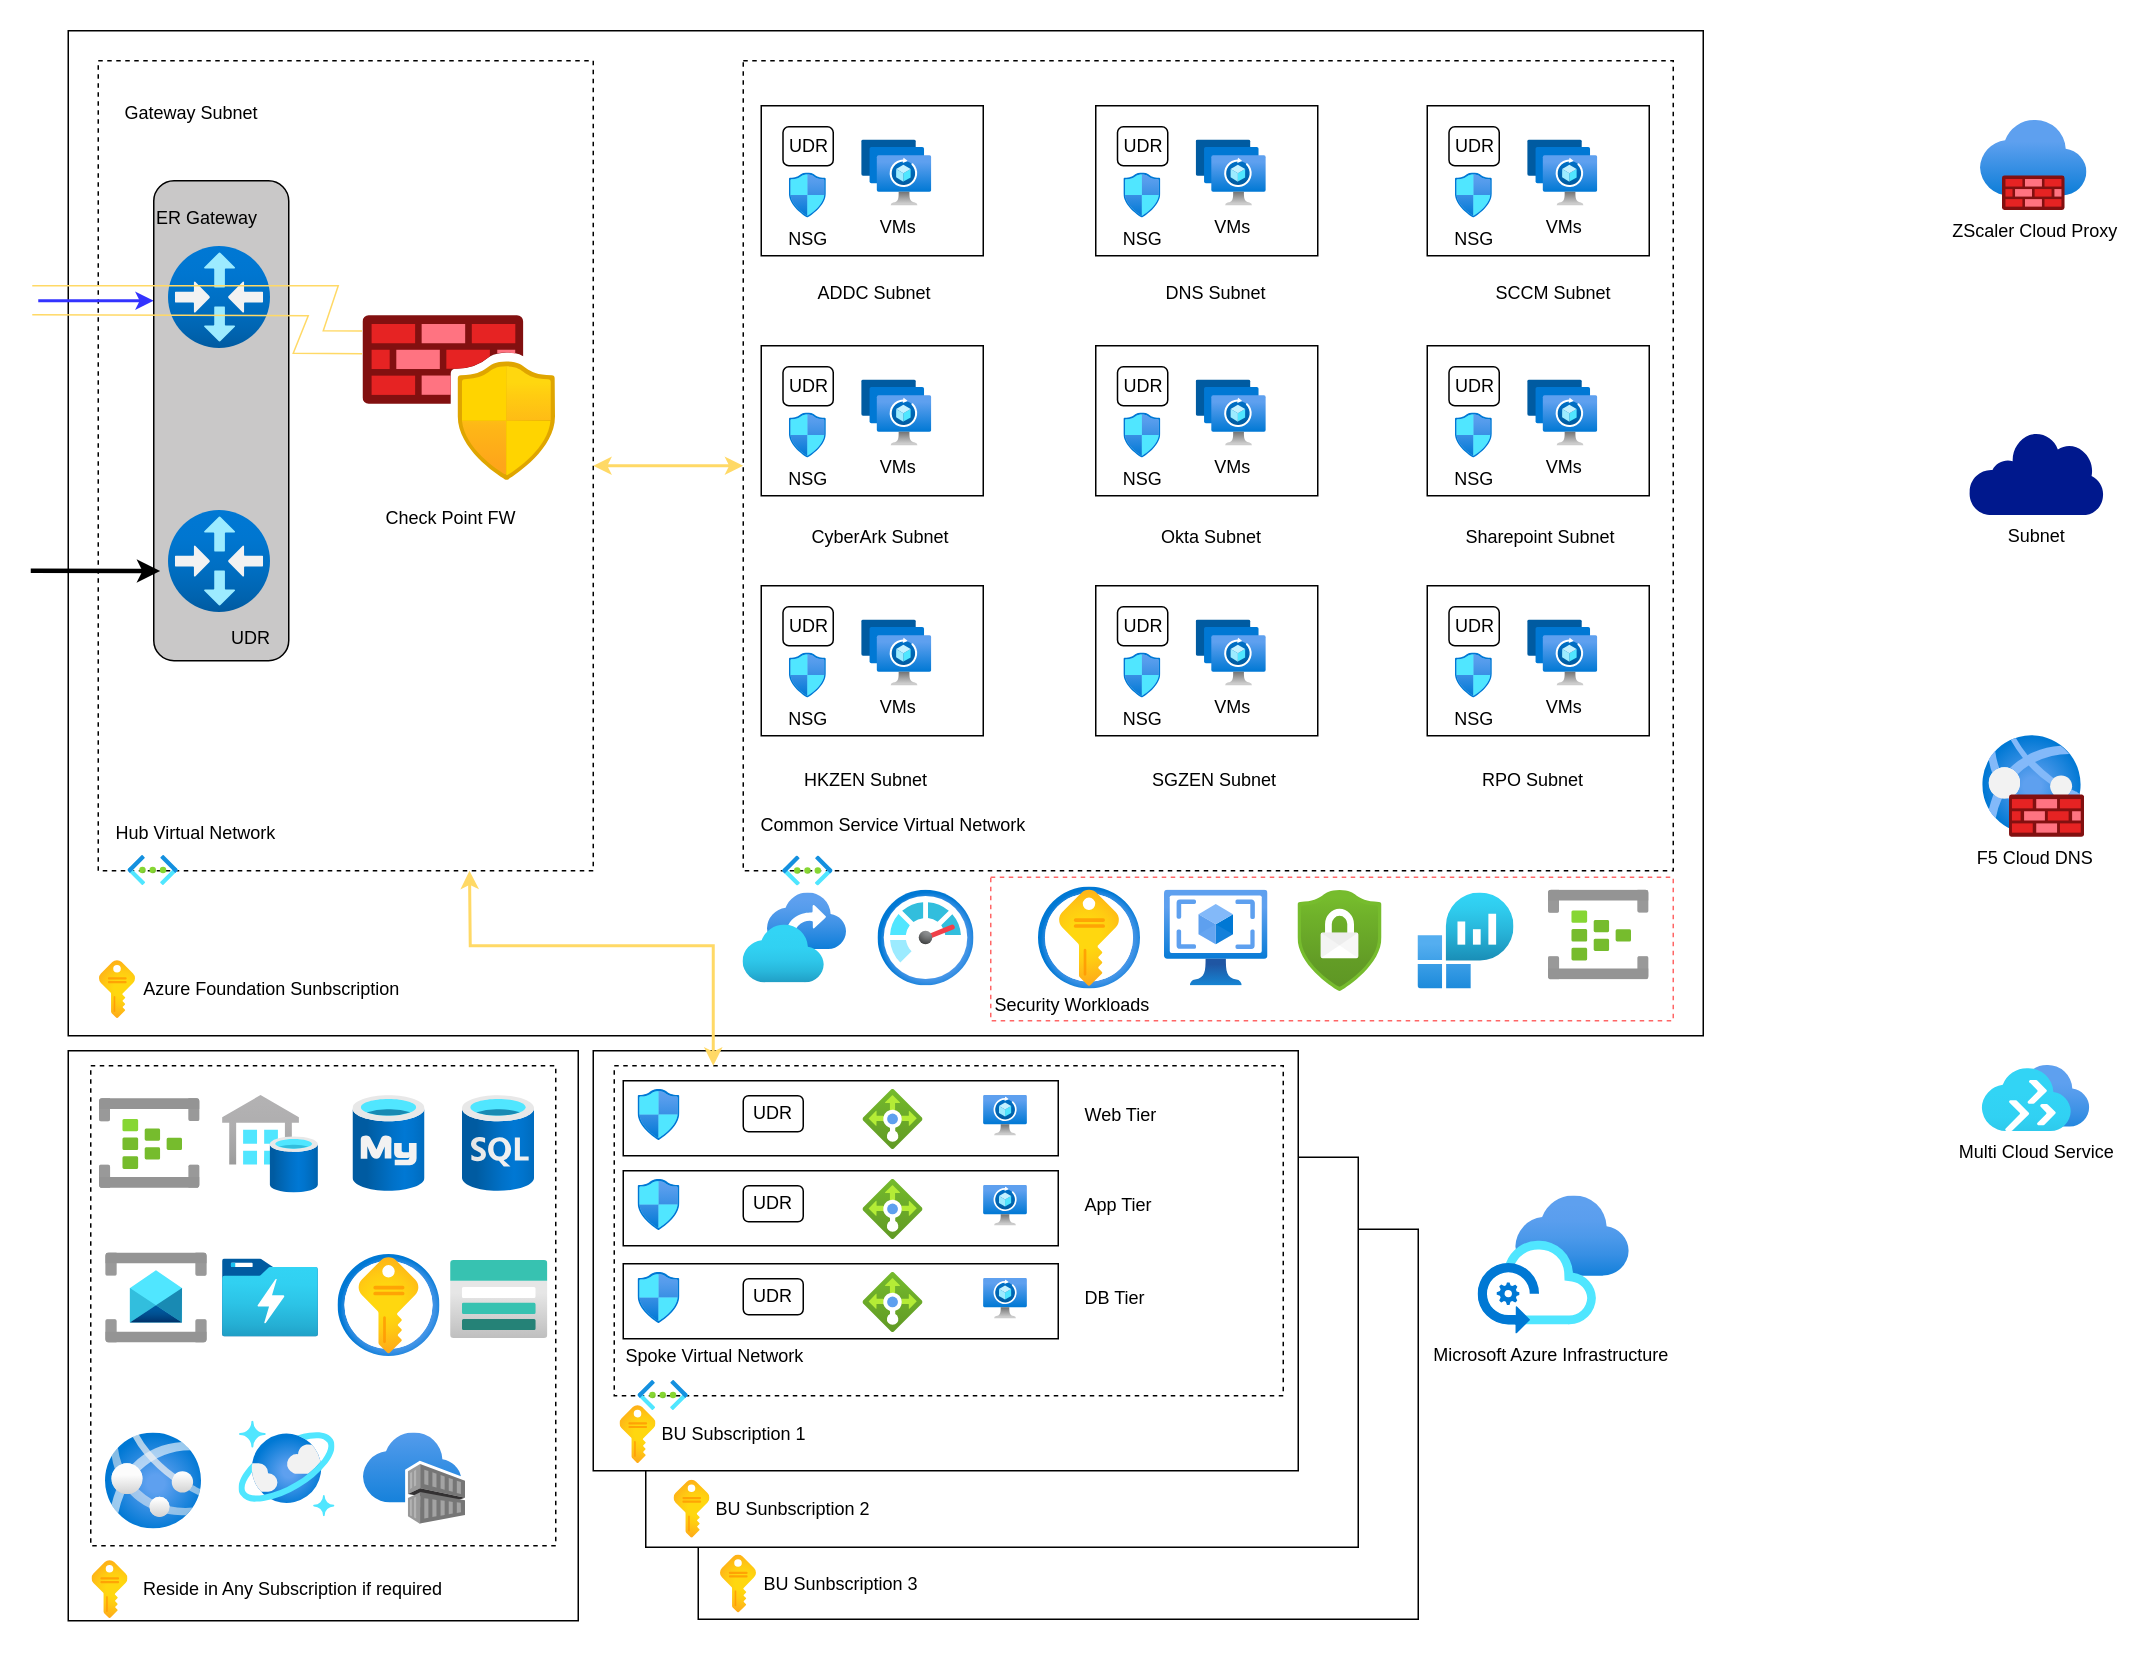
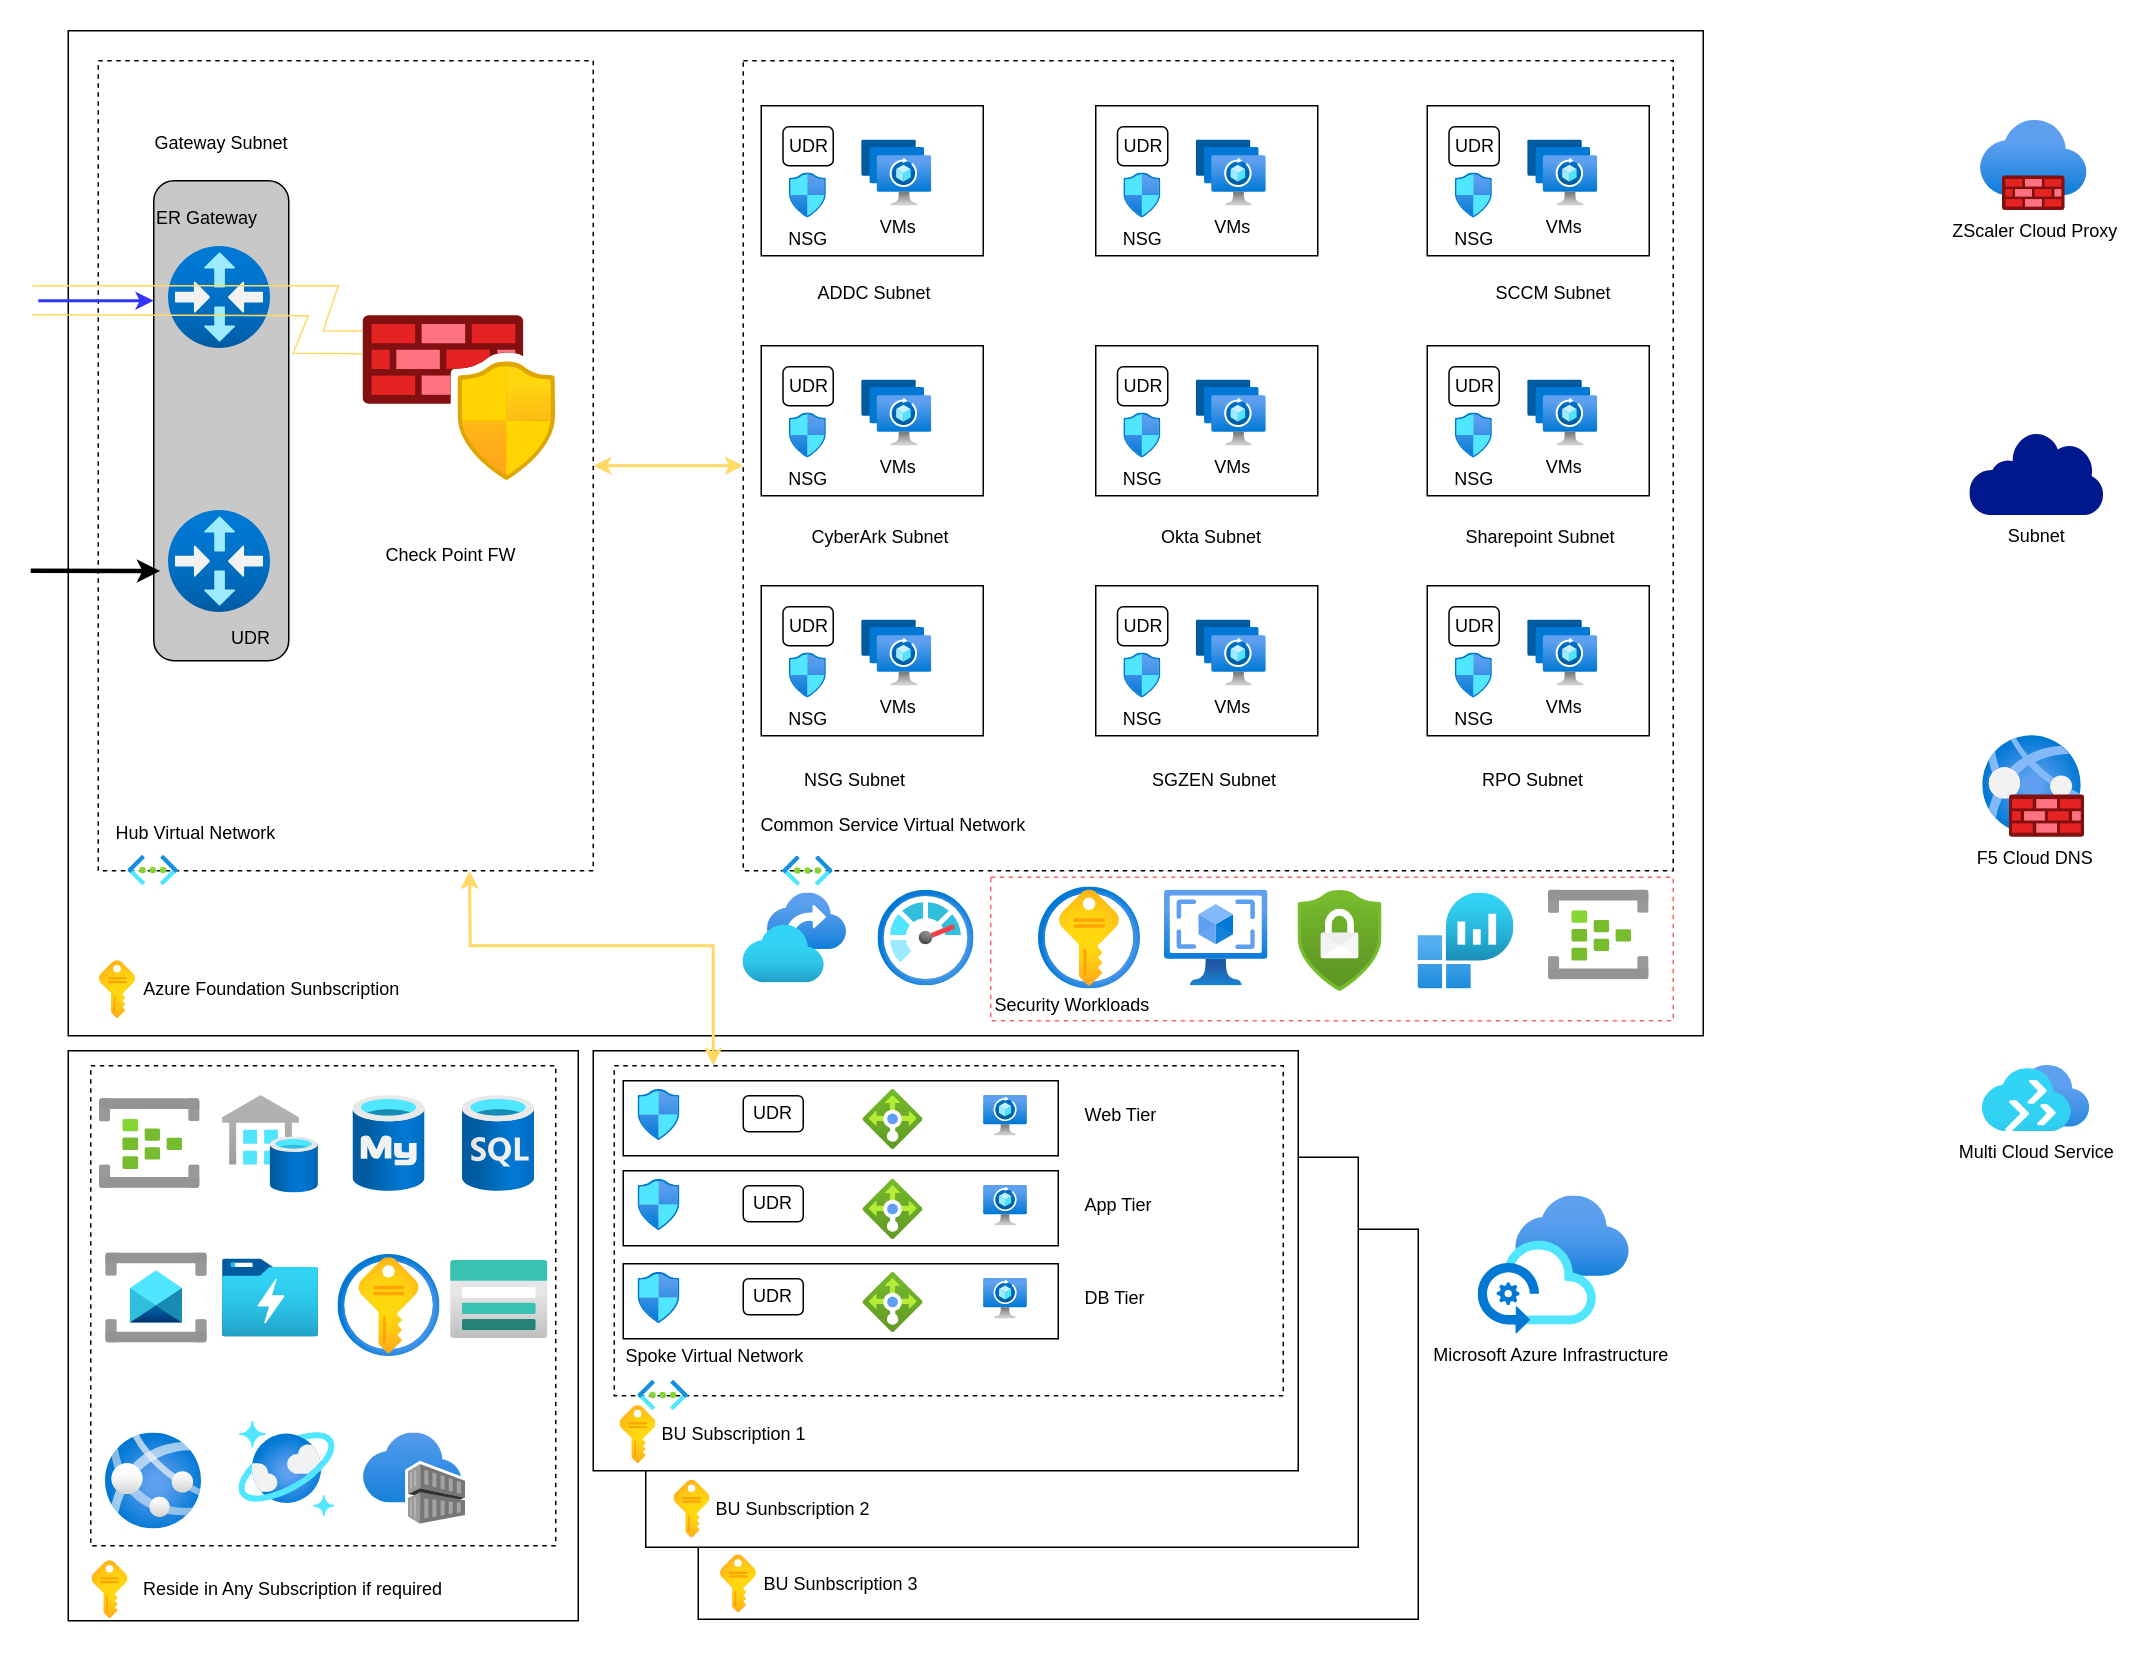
(198, 113) -> (228, 143)
(1231, 293) -> none
(460, 518) -> (460, 556)
(863, 781) -> (853, 781)
